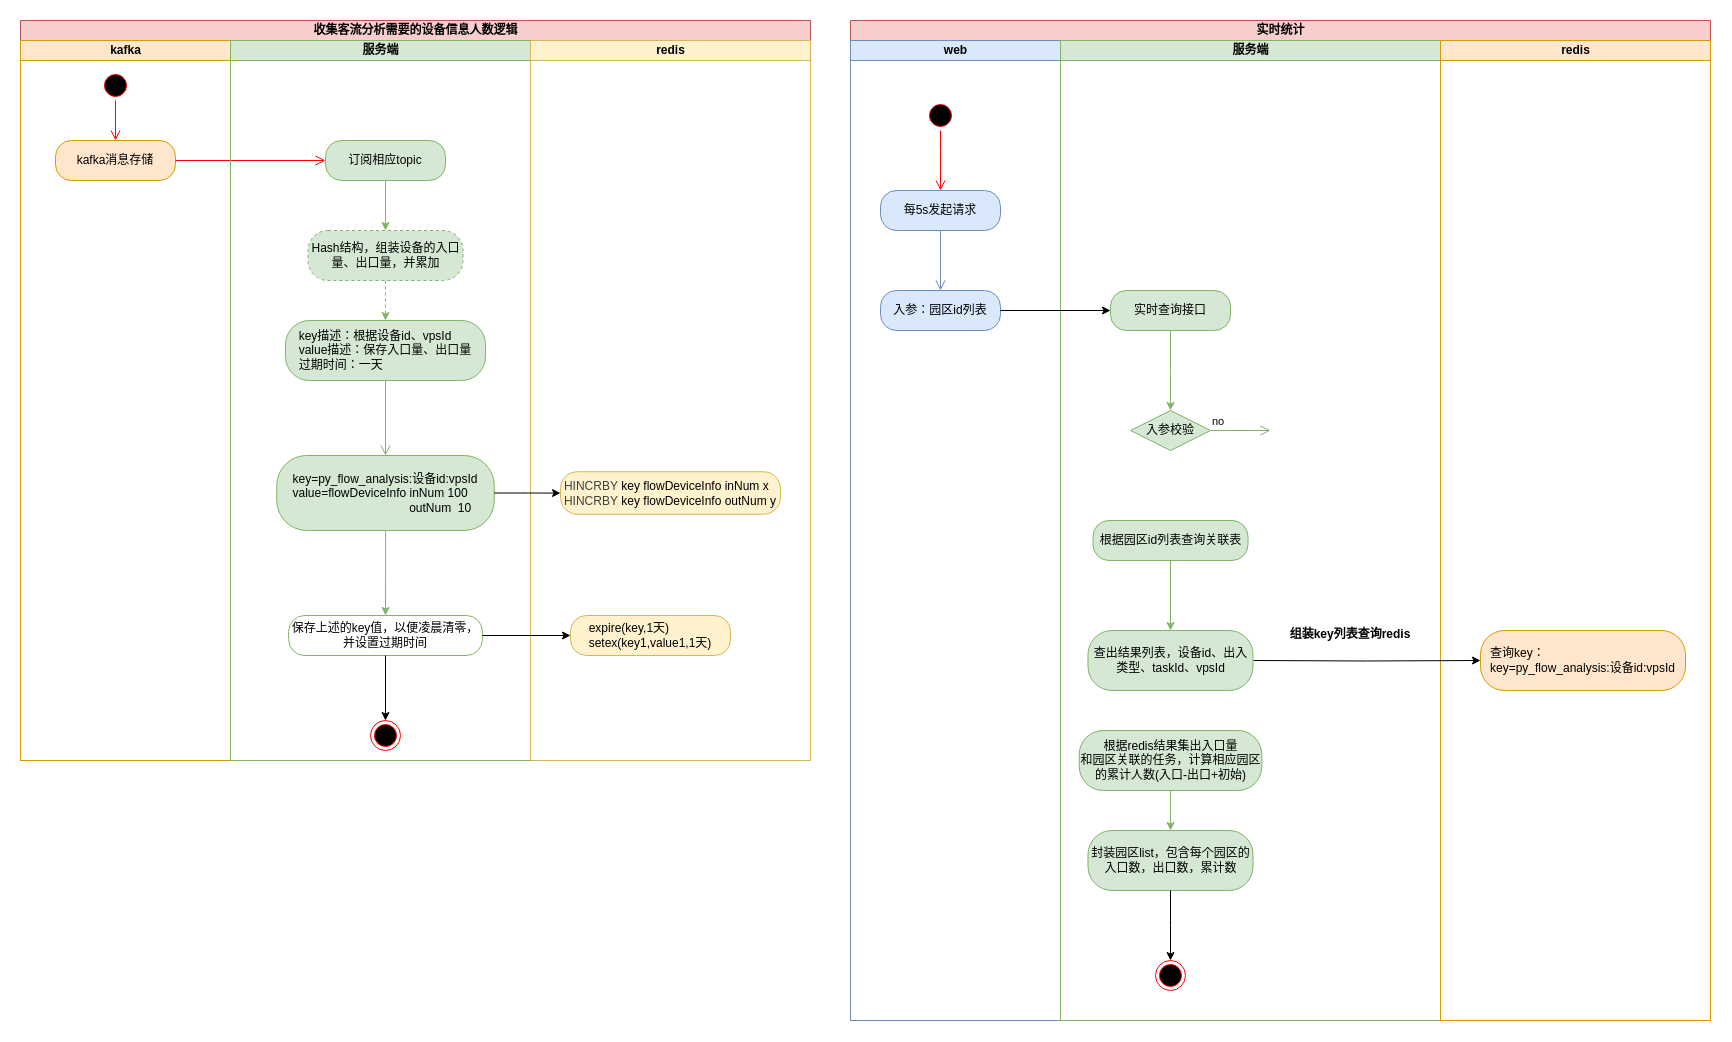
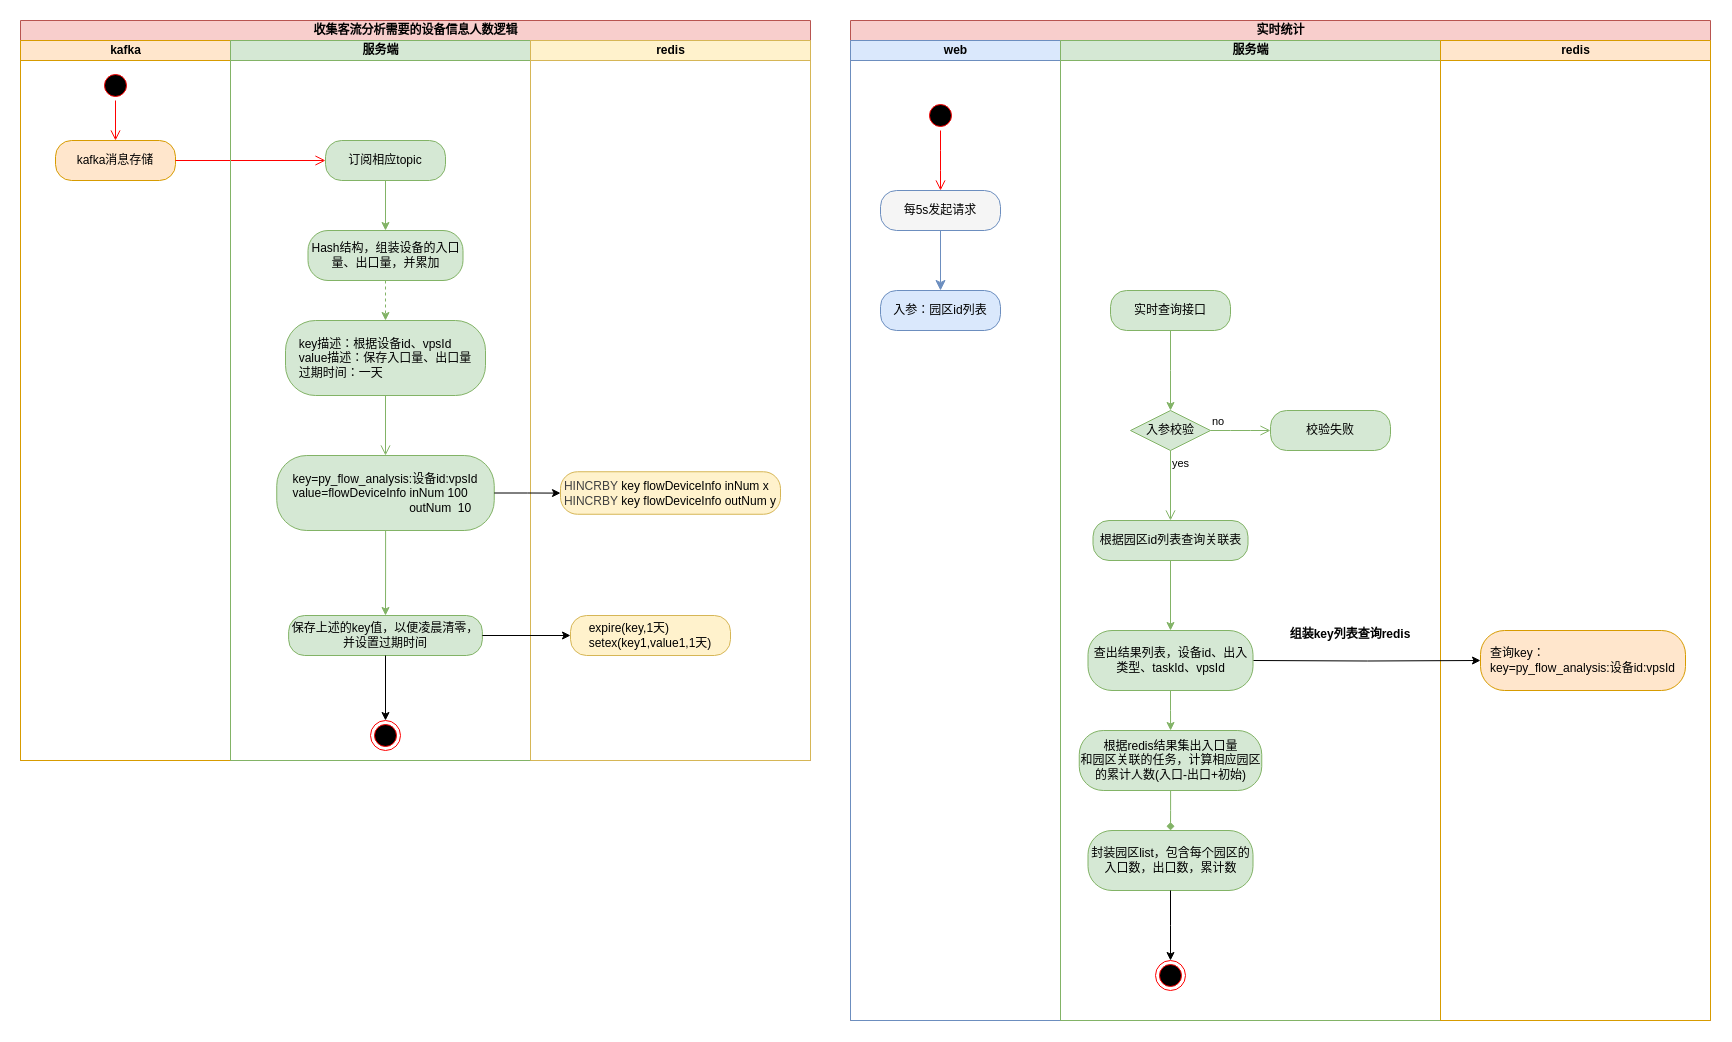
(941, 211) -> (941, 211)
(386, 256) -> (386, 256)
(941, 283) -> (941, 281)
(1052, 311) -> none
(386, 351) -> (386, 358)
none -> (1331, 431)
none -> (1171, 484)
(386, 636) -> (386, 636)
none -> (1171, 707)
(1171, 822) -> (1171, 821)
